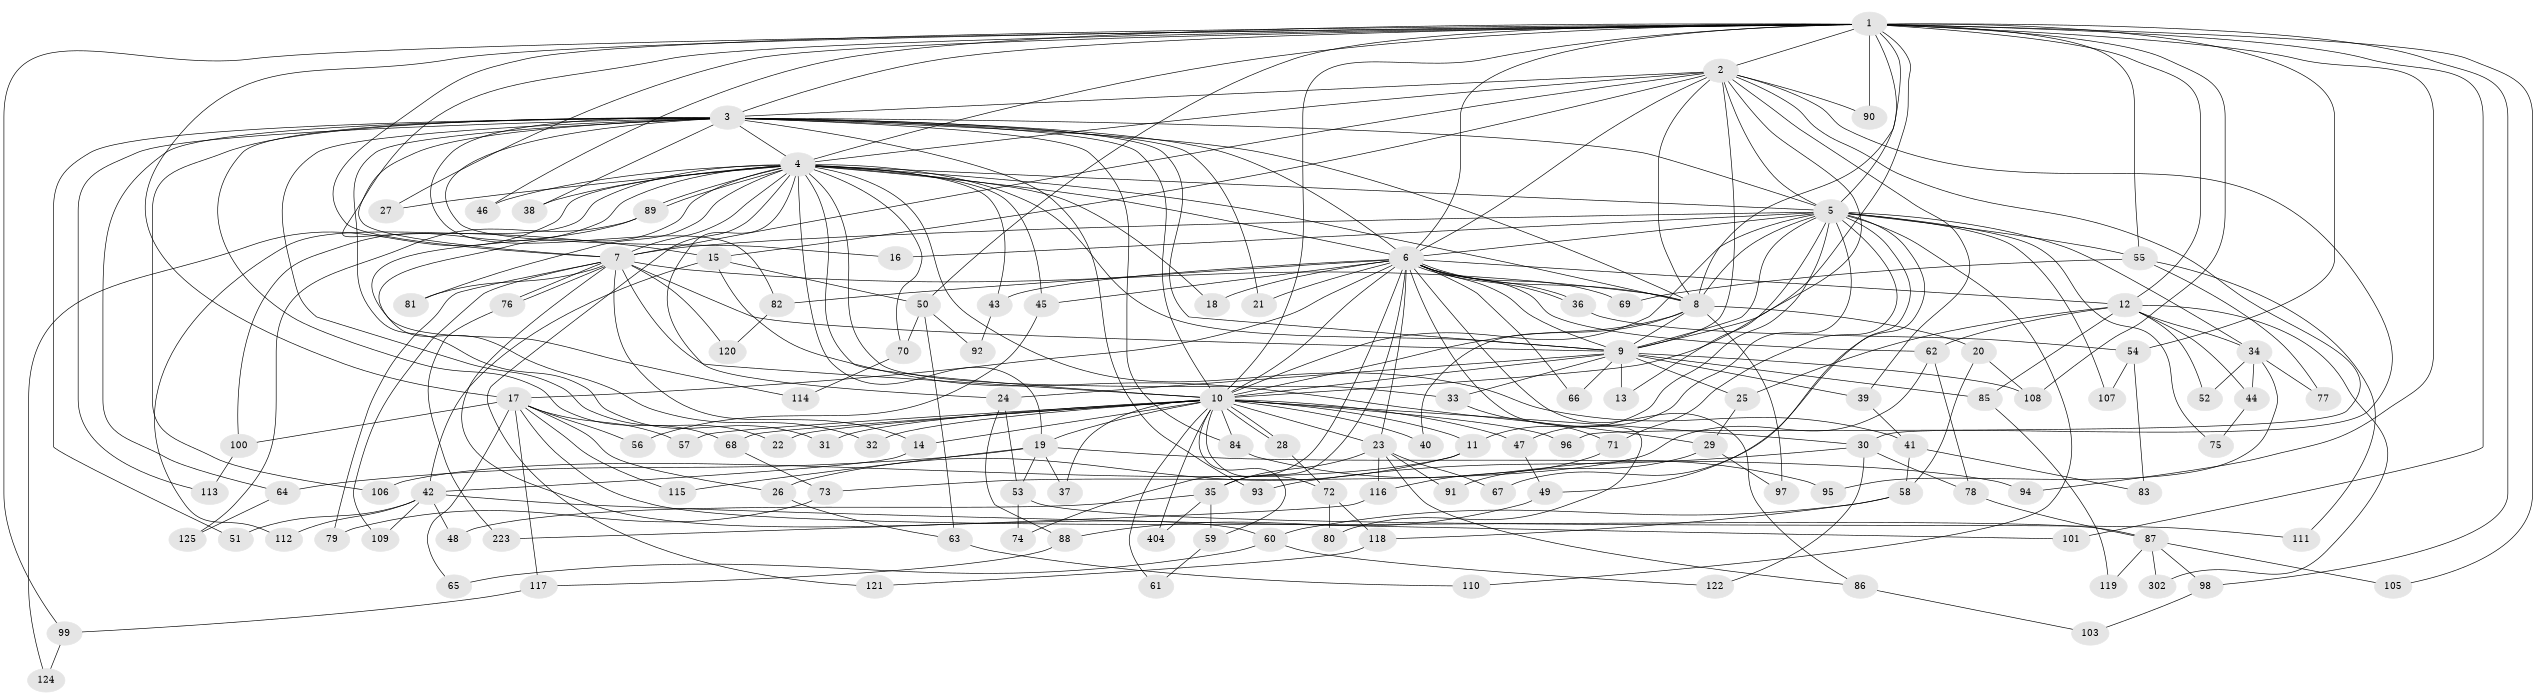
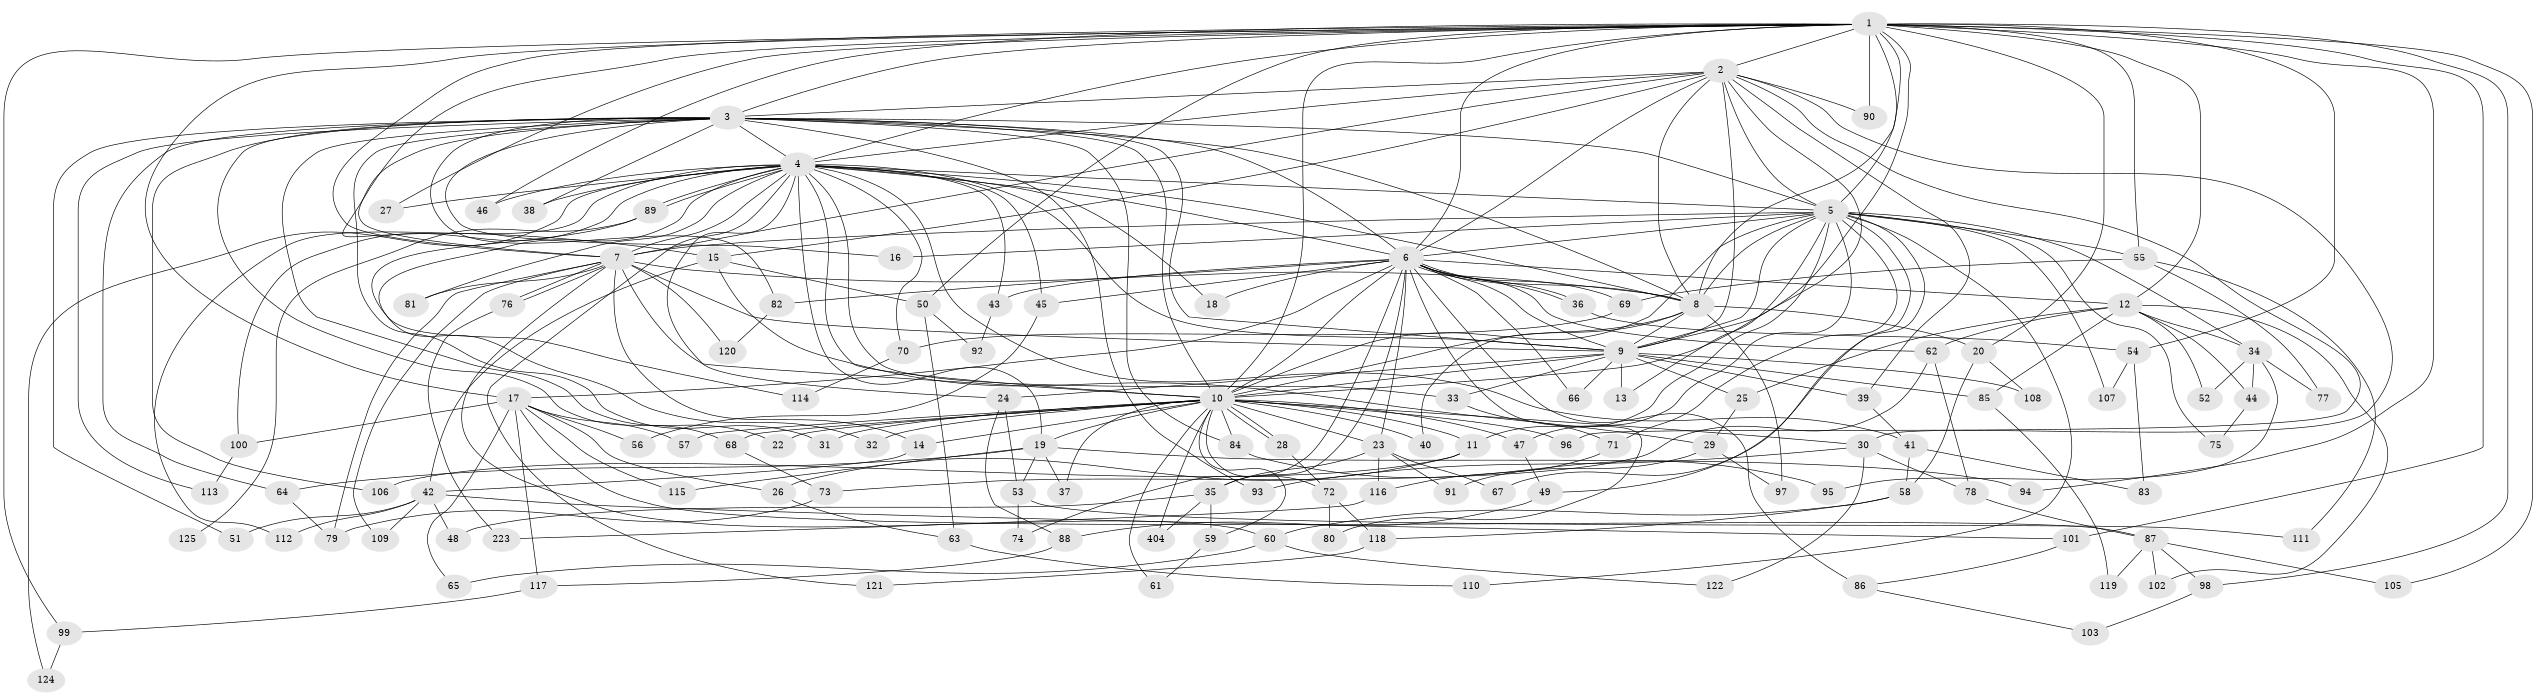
(2225, 111) -> (2104, 133)
(1259, 305) -> none
(914, 326) -> (1197, 334)
(235, 516) -> (305, 514)
(1601, 552) -> (1968, 569)
(2157, 587) -> (2157, 587)
